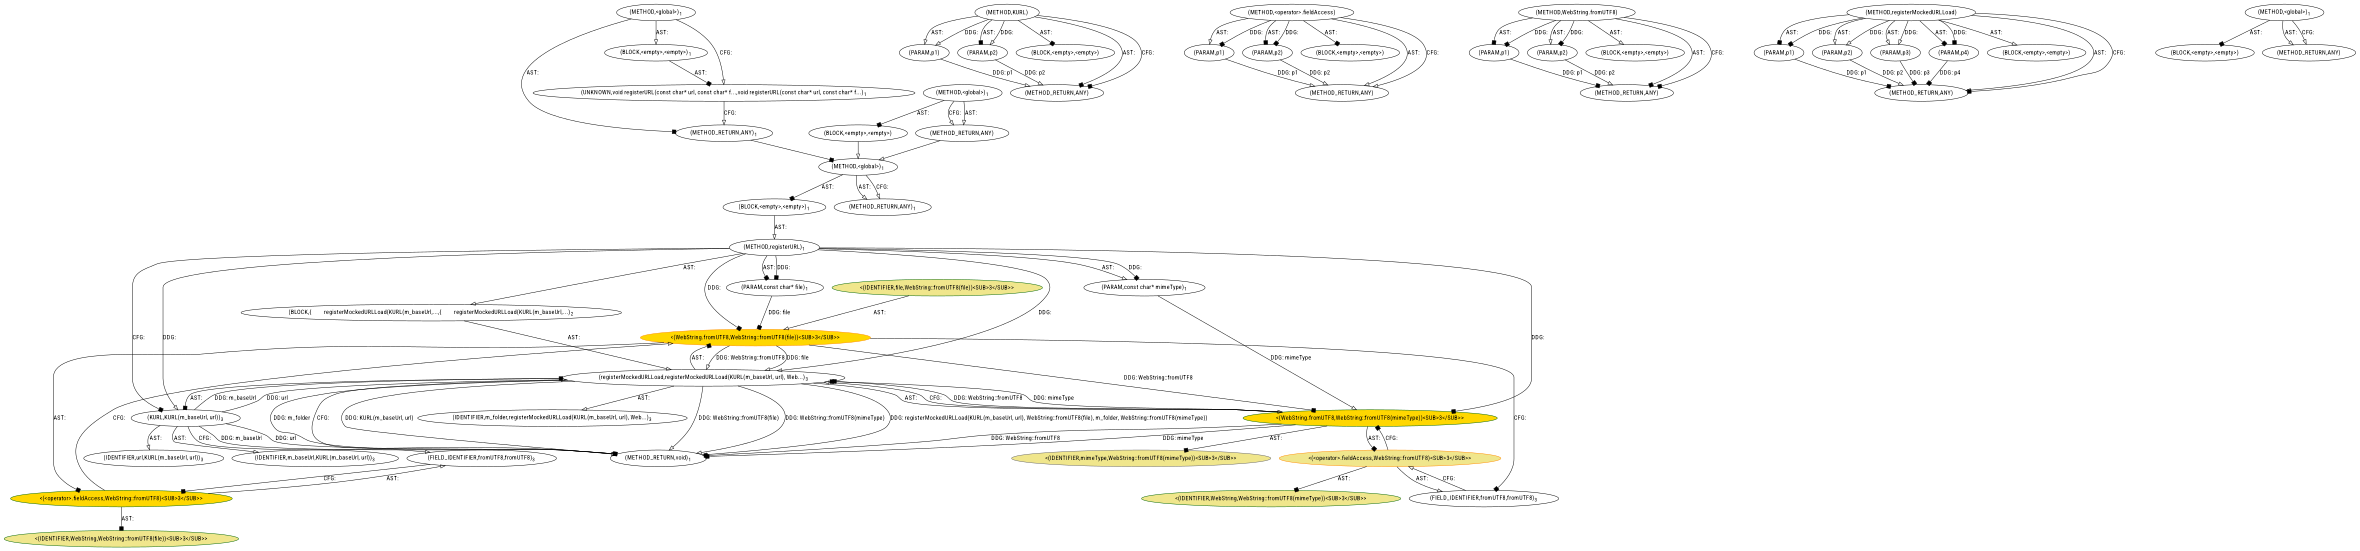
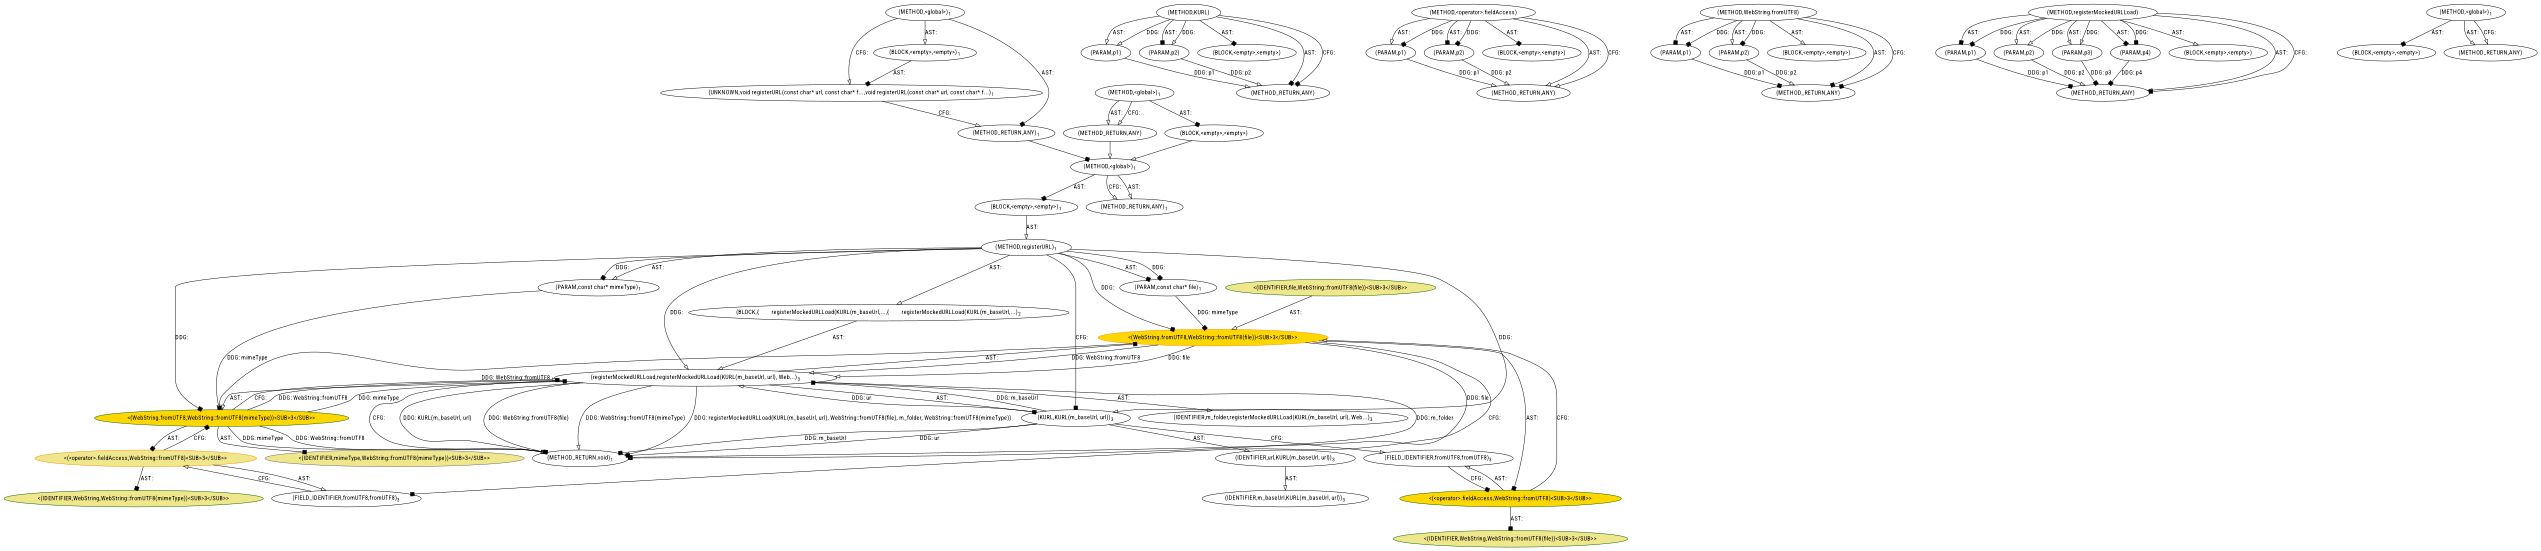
(780, 313) -> (1218, 313)
(205, 446) -> (1285, 476)
none -> (1022, 451)
